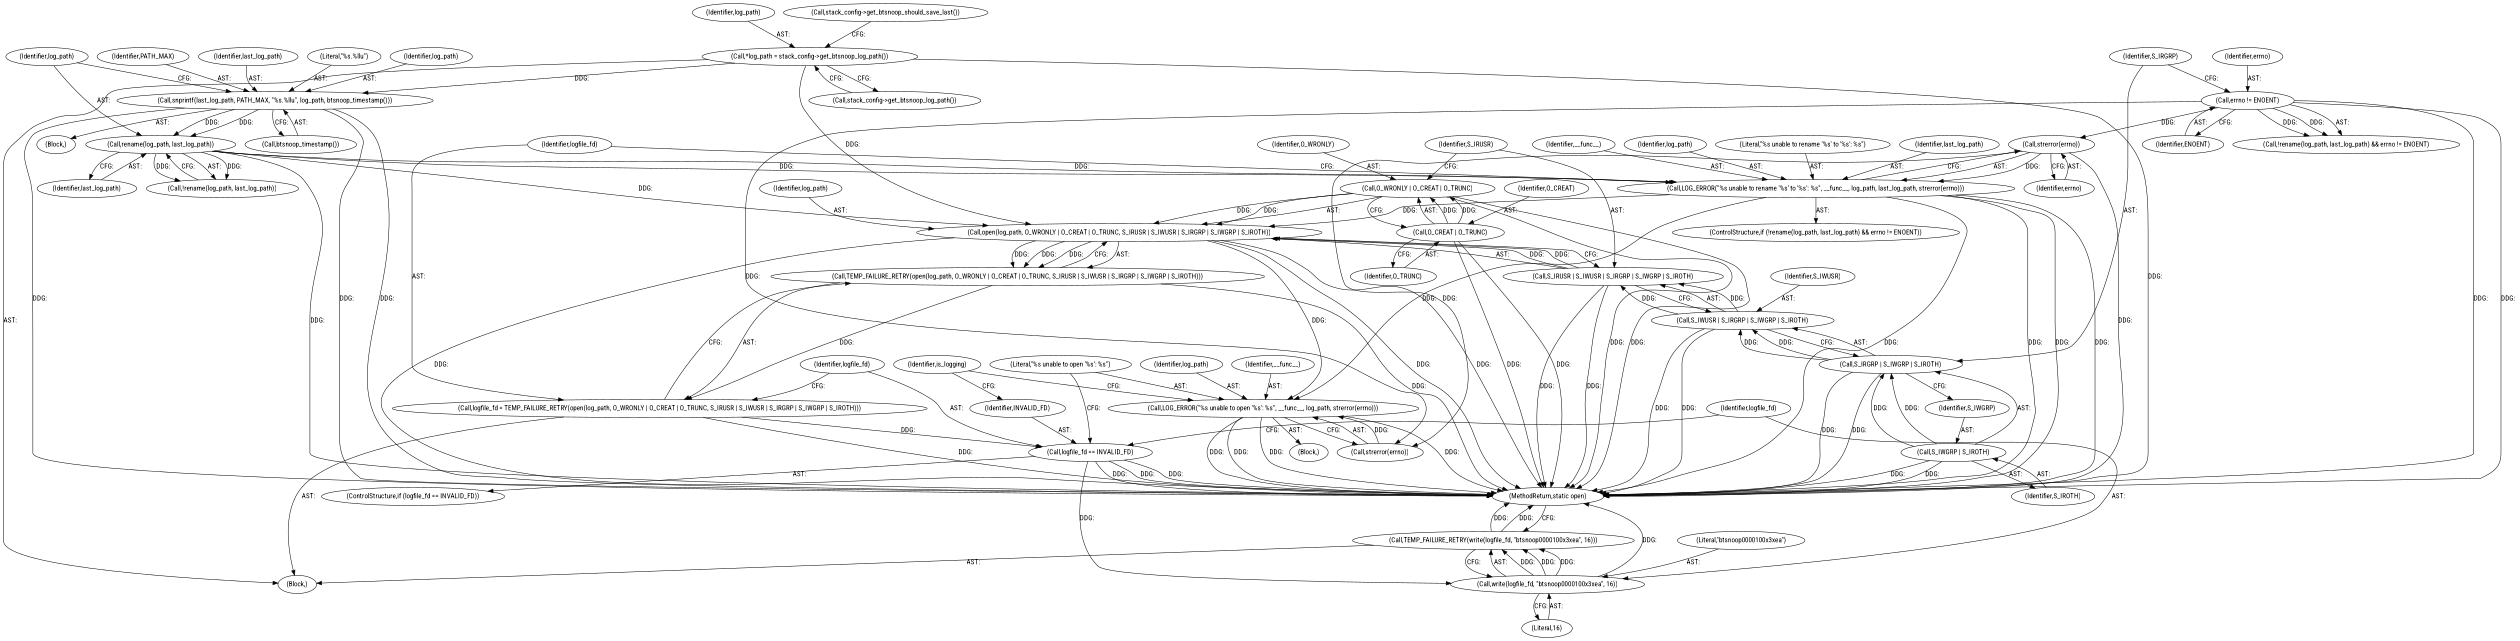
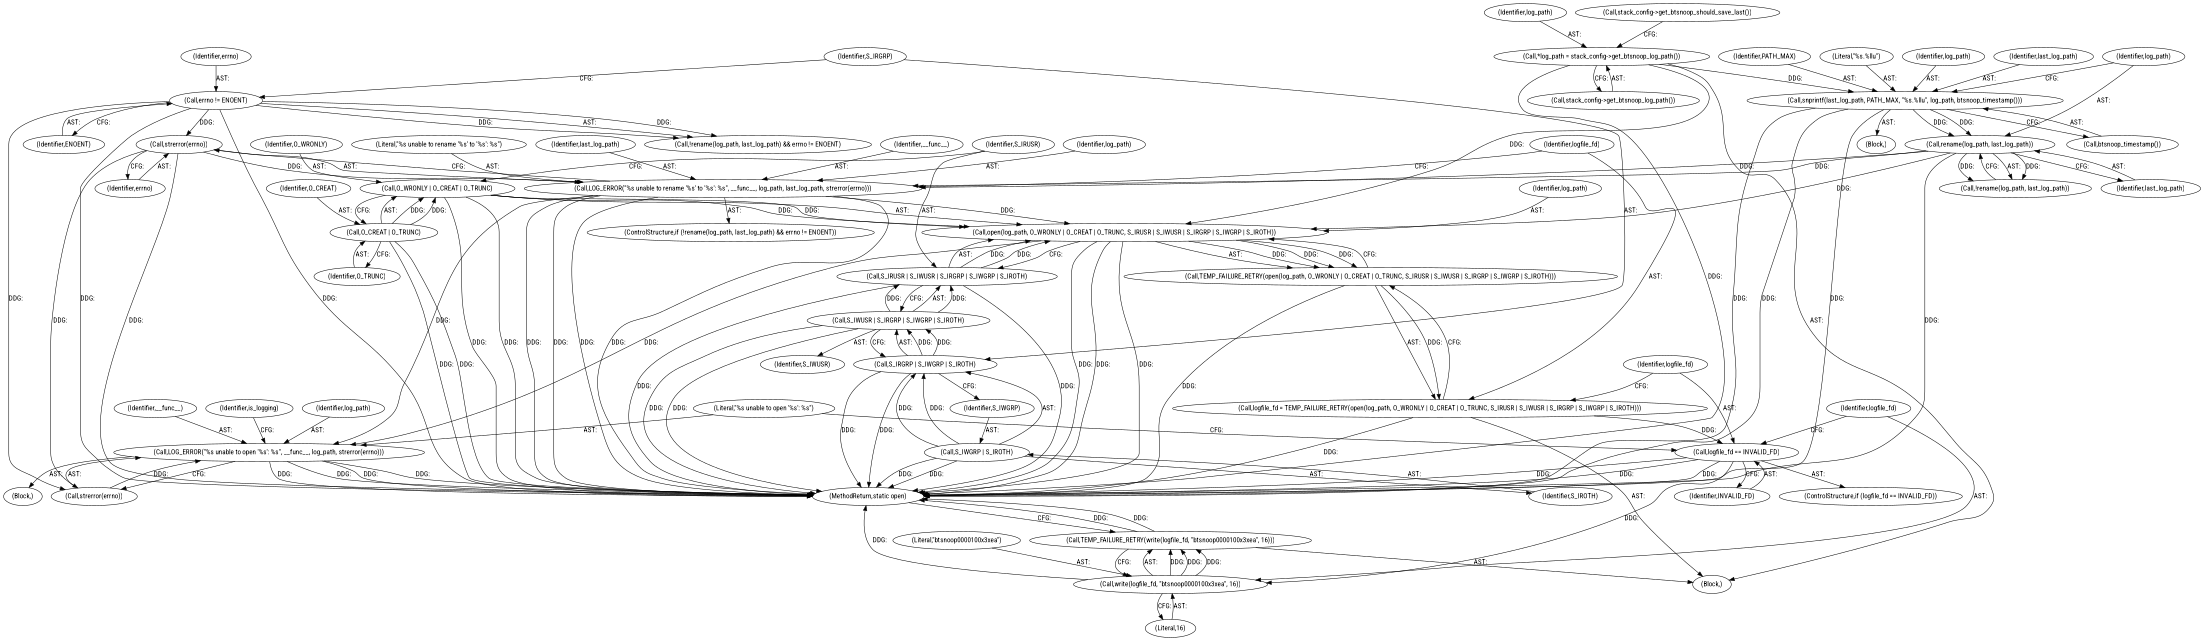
(837, 79) -> (1619, 79)
(1780, 297) -> (849, 341)
(975, 385) -> (1745, 478)
